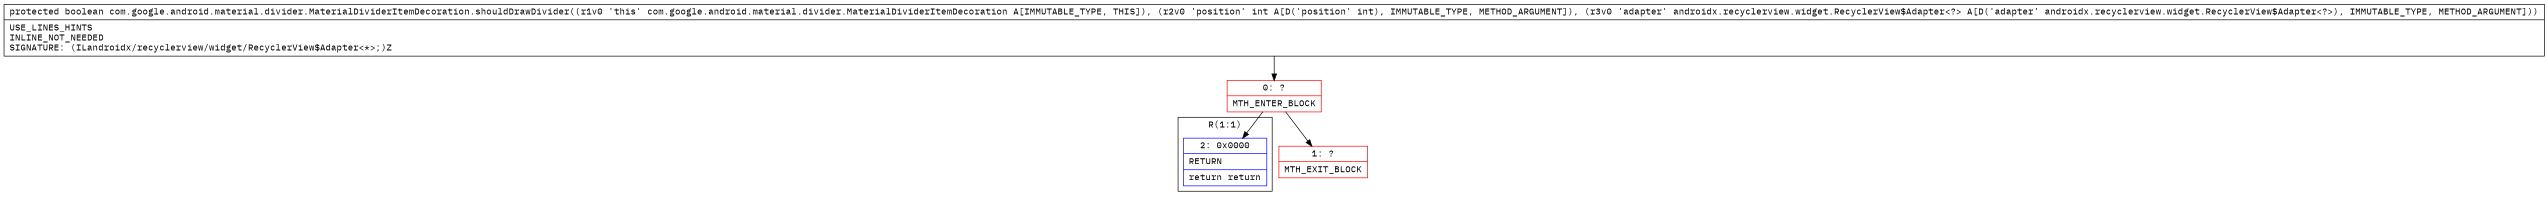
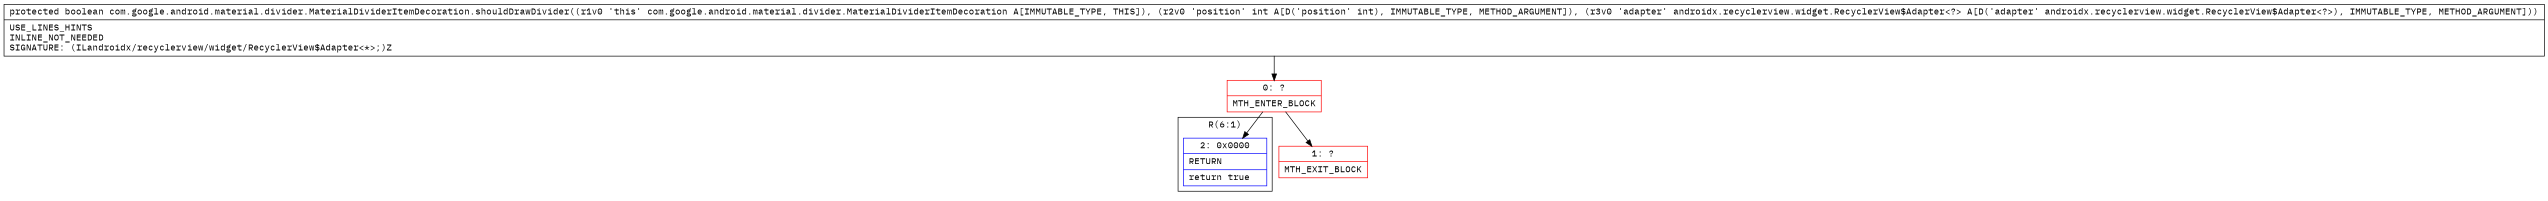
(1225, 125) -> (1225, 125)
(1225, 177) -> (1219, 177)
